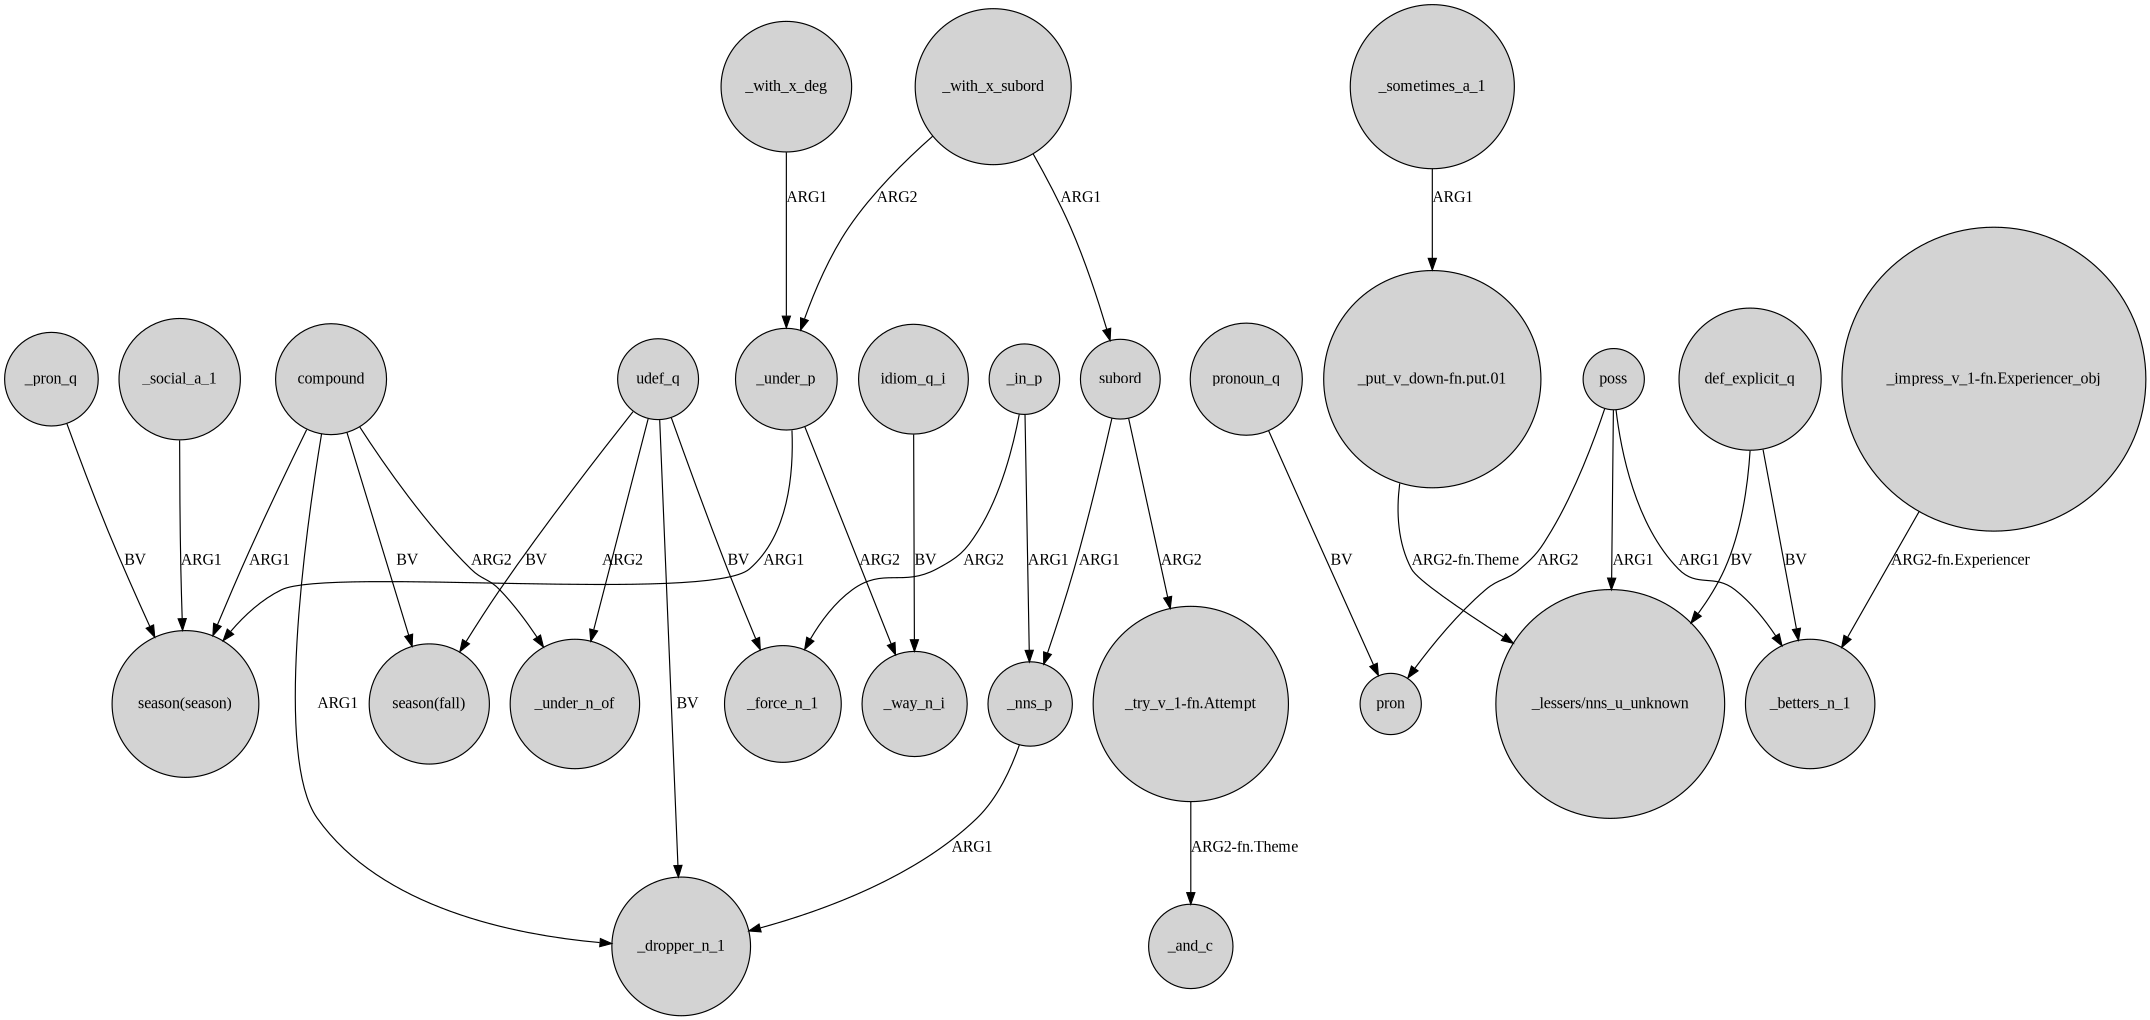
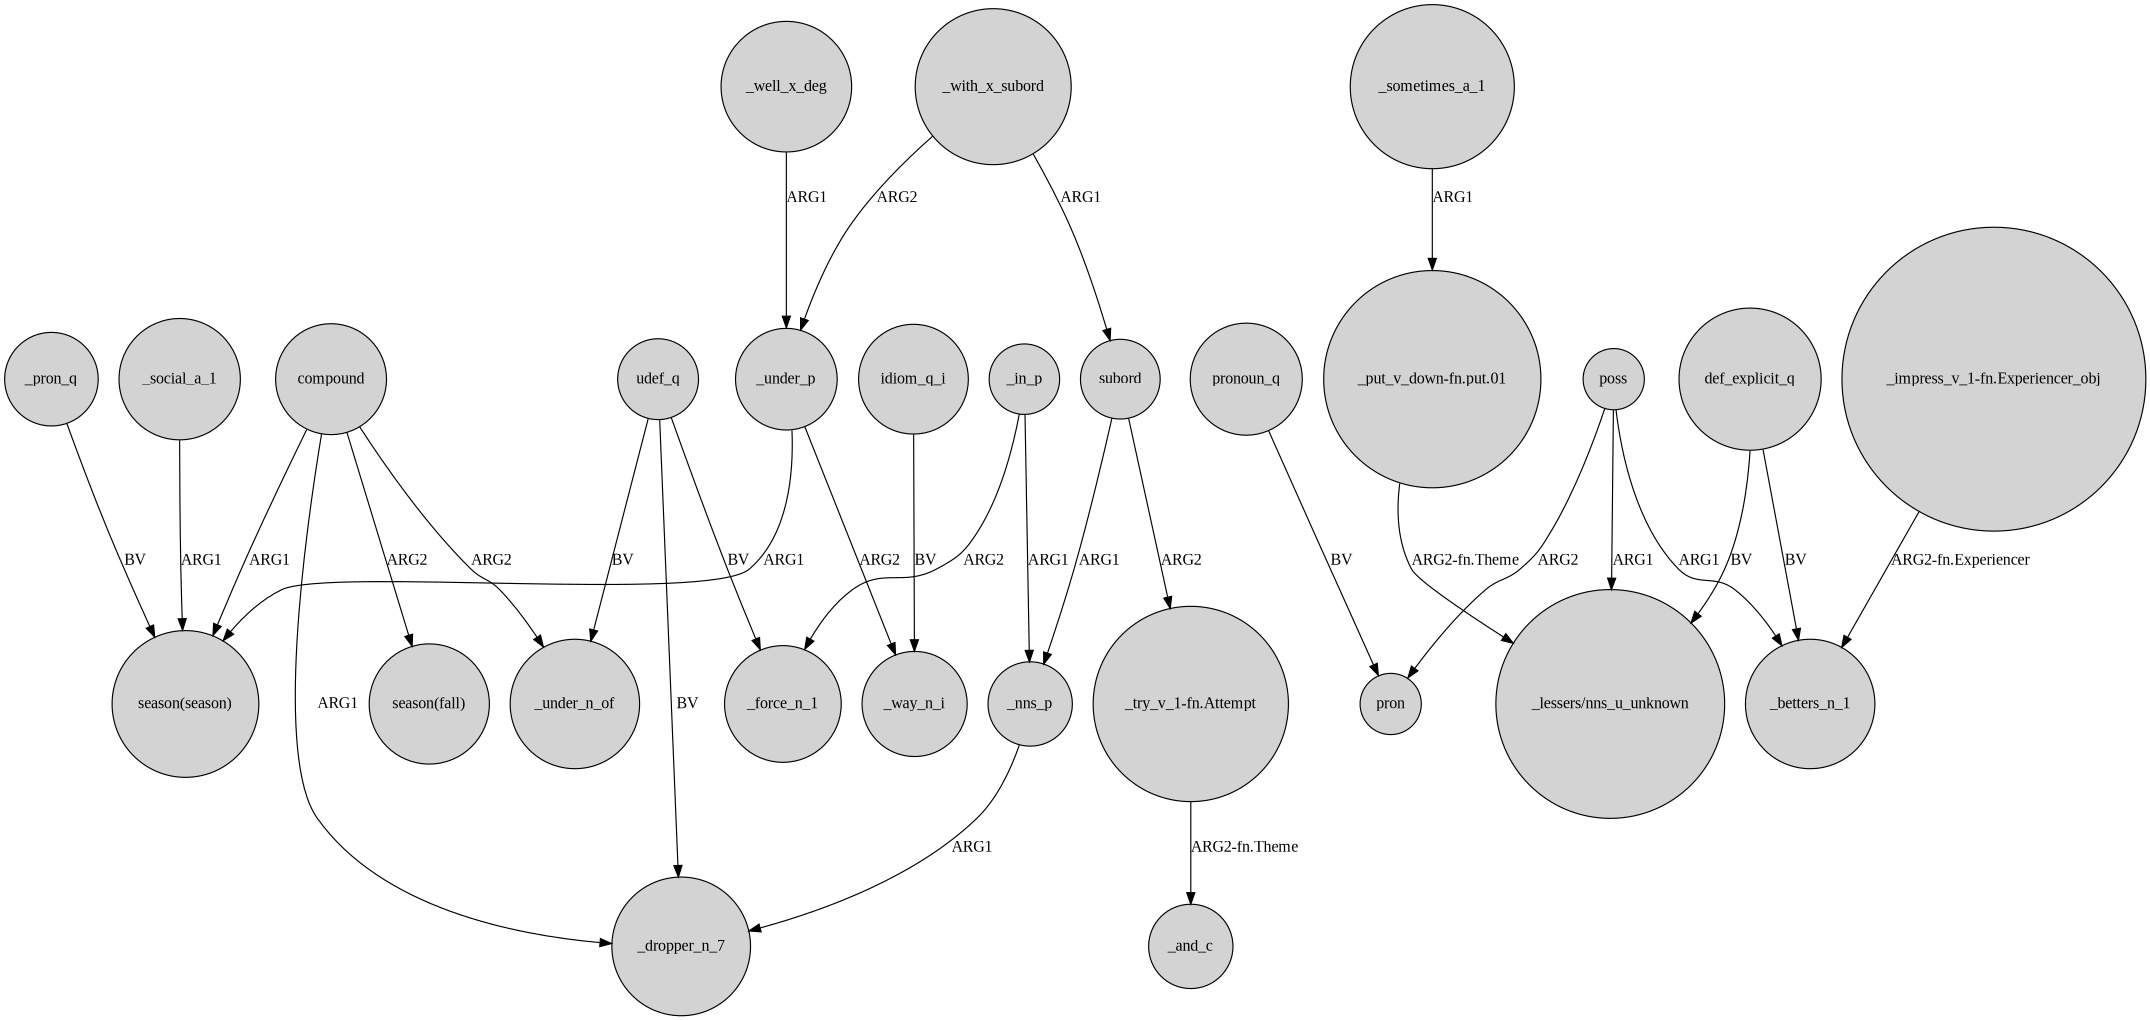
(786, 87) -> (786, 87)
(547, 525) -> none
(407, 560) -> (407, 560)
(623, 560) -> (623, 560)
(681, 946) -> (681, 946)
